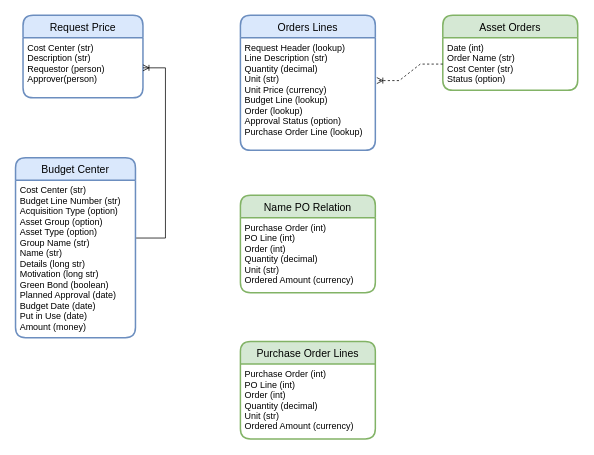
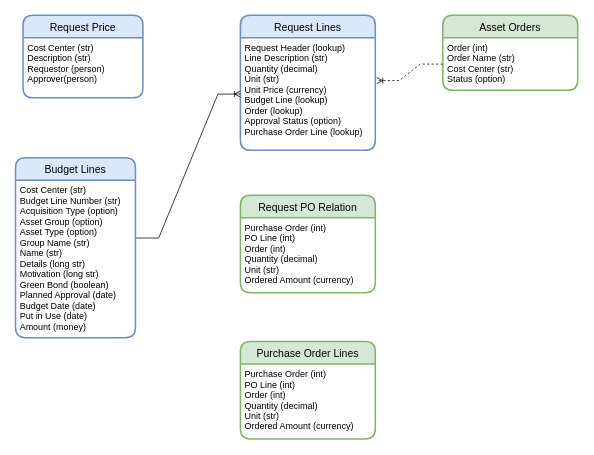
(308, 27) -> (308, 27)
(470, 48) -> (472, 48)
(165, 147) -> (188, 167)
(75, 170) -> (75, 170)
(308, 207) -> (308, 207)
